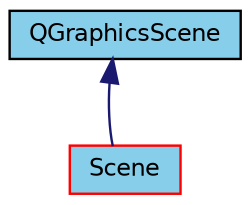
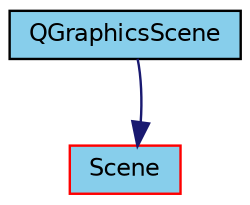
(109, 115) -> (141, 90)
